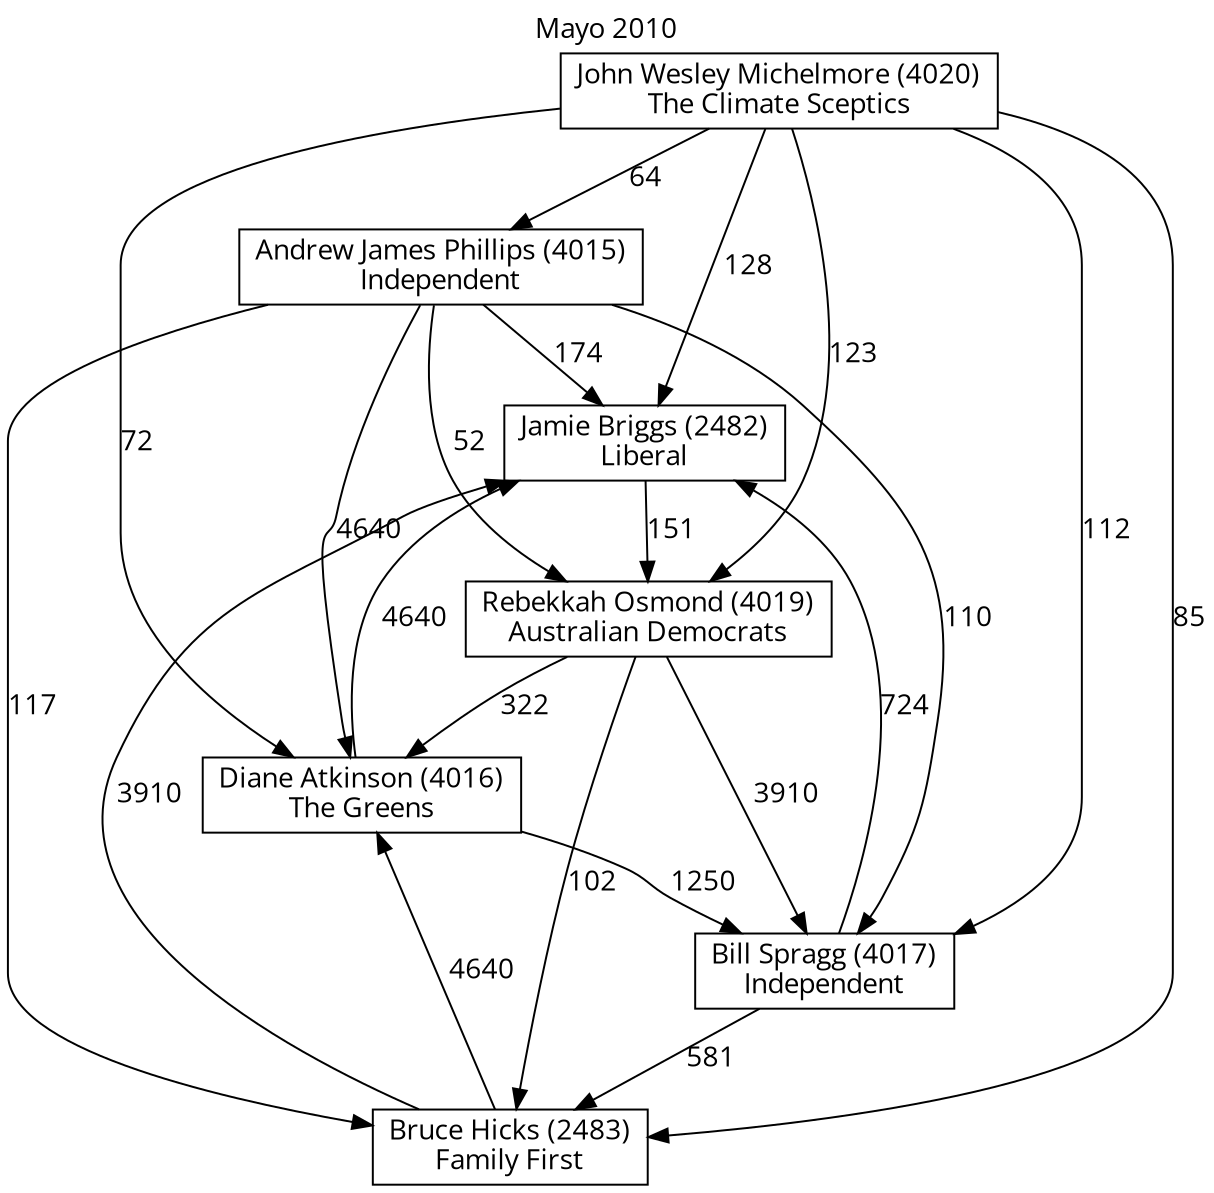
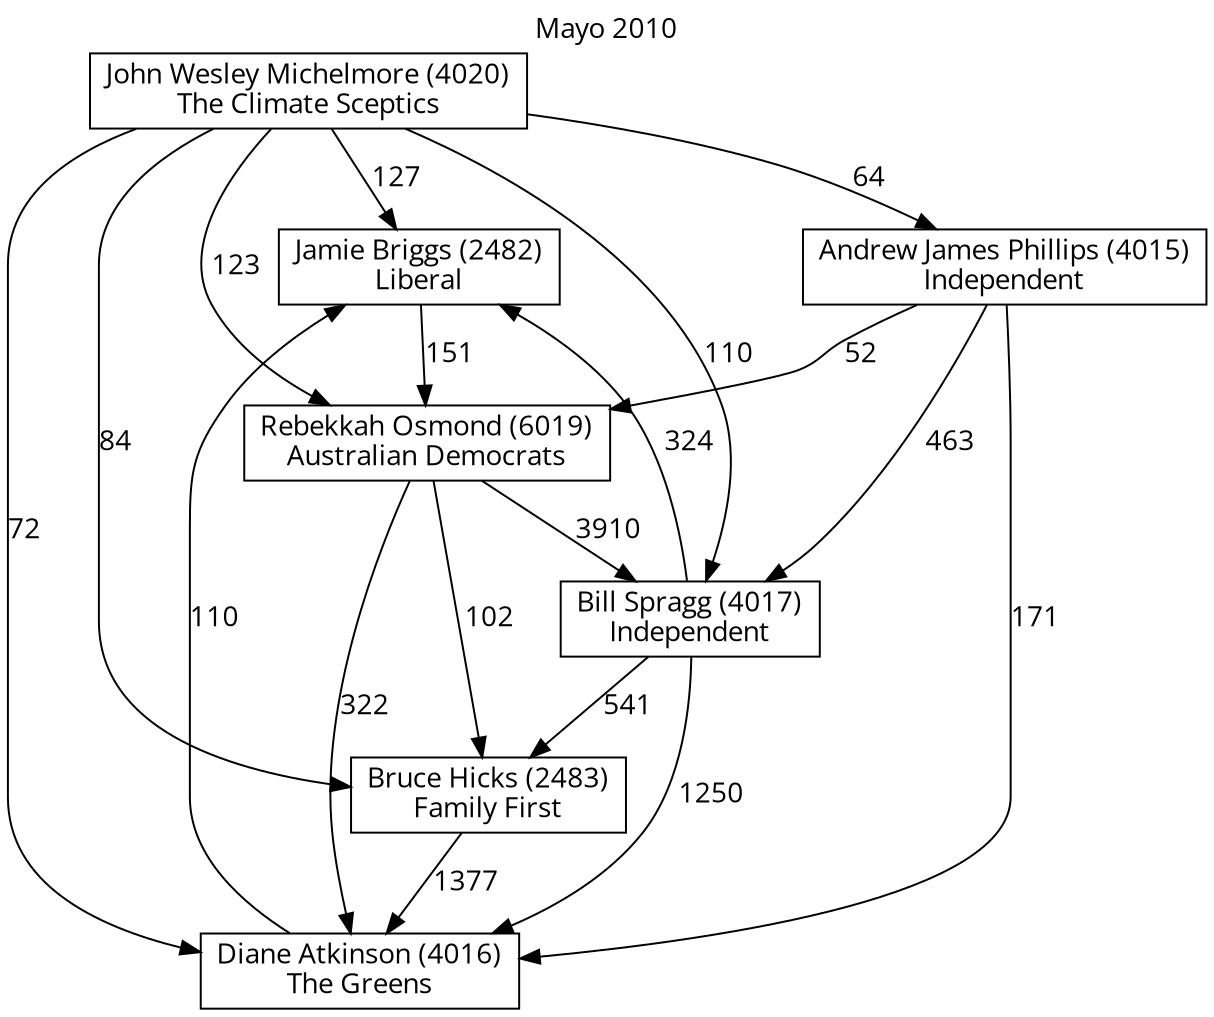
(749, 267) -> (397, 179)
(535, 348) -> none
(370, 531) -> (1035, 619)
(1107, 531) -> (729, 355)
(415, 619) -> (215, 619)
(649, 619) -> (427, 443)
(968, 619) -> (950, 443)
(1190, 619) -> (116, 443)
(905, 707) -> (689, 443)
(8, 750) -> none
(112, 777) -> none
(626, 869) -> (649, 823)
(483, 971) -> (467, 883)
(711, 1059) -> (628, 707)
